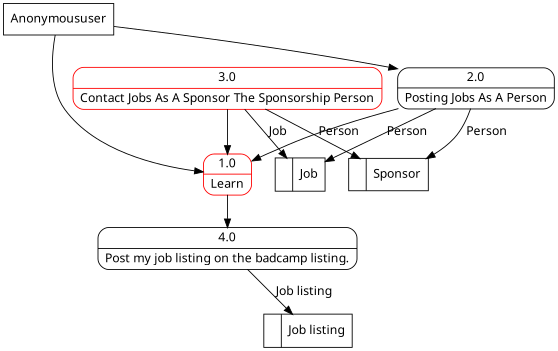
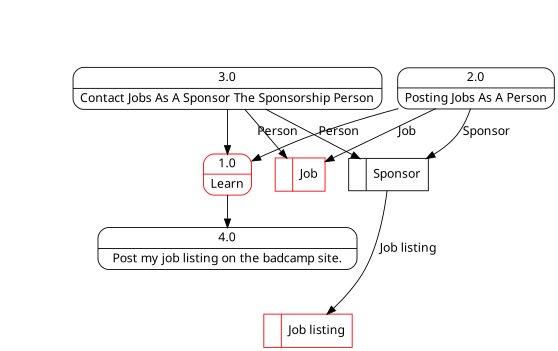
(59, 19) -> none
(228, 88) -> (228, 88)
(278, 132) -> (278, 132)
(407, 132) -> (407, 132)
(487, 132) -> (487, 132)
(300, 175) -> (300, 175)
(228, 259) -> (228, 259)
(267, 289) -> (372, 255)
(308, 331) -> (308, 331)
